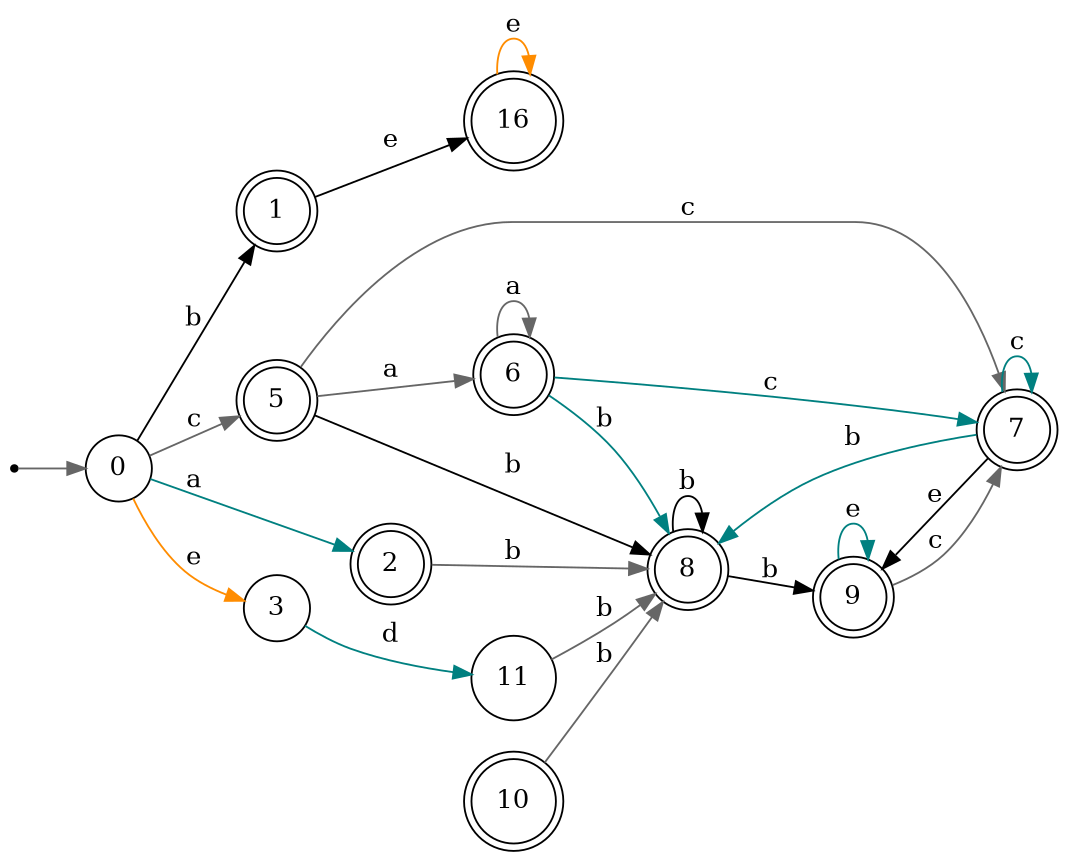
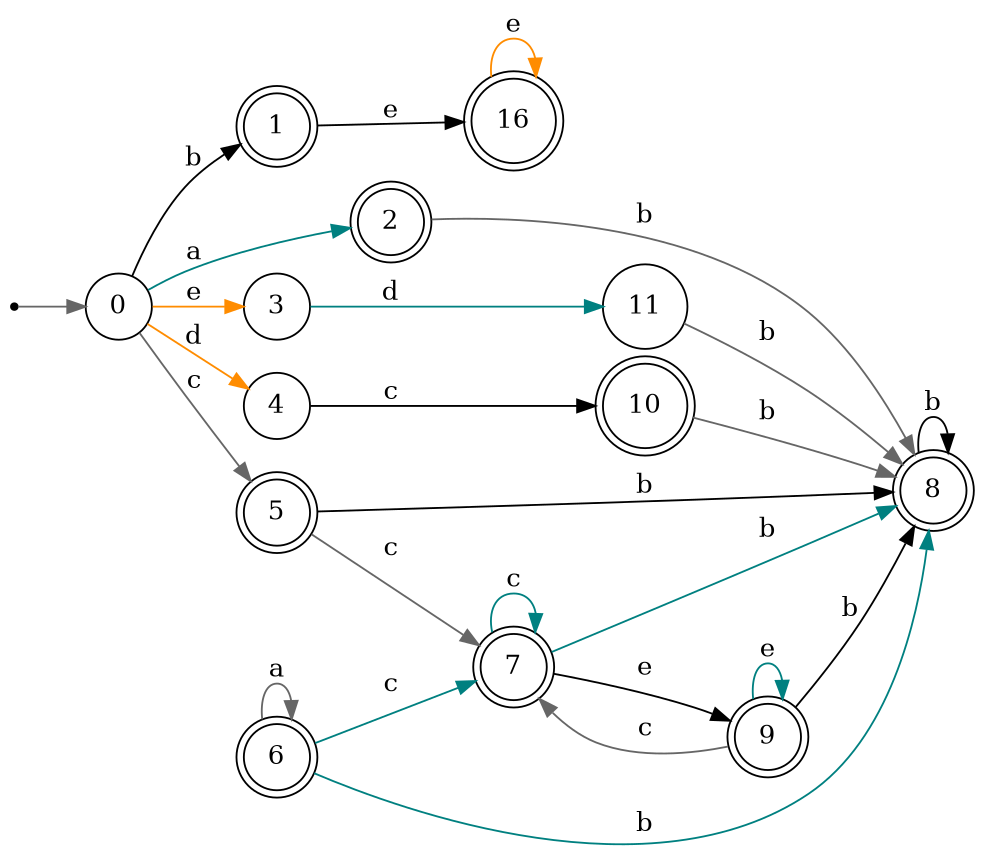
(386, 389) -> none
none -> (277, 406)
(761, 582) -> (856, 629)
